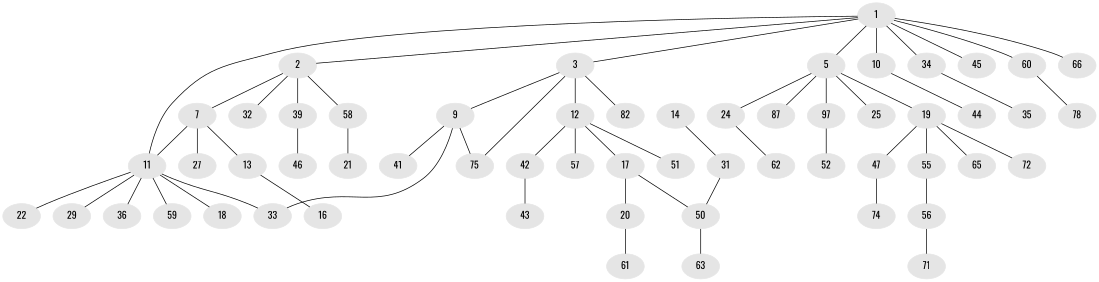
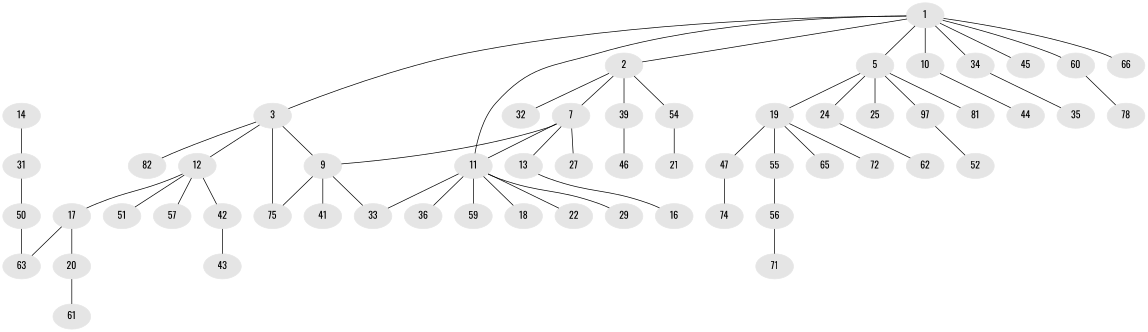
(348, 116) -> (674, 116)
(776, 116) -> (975, 116)
none -> (450, 150)
(663, 191) -> (47, 241)
